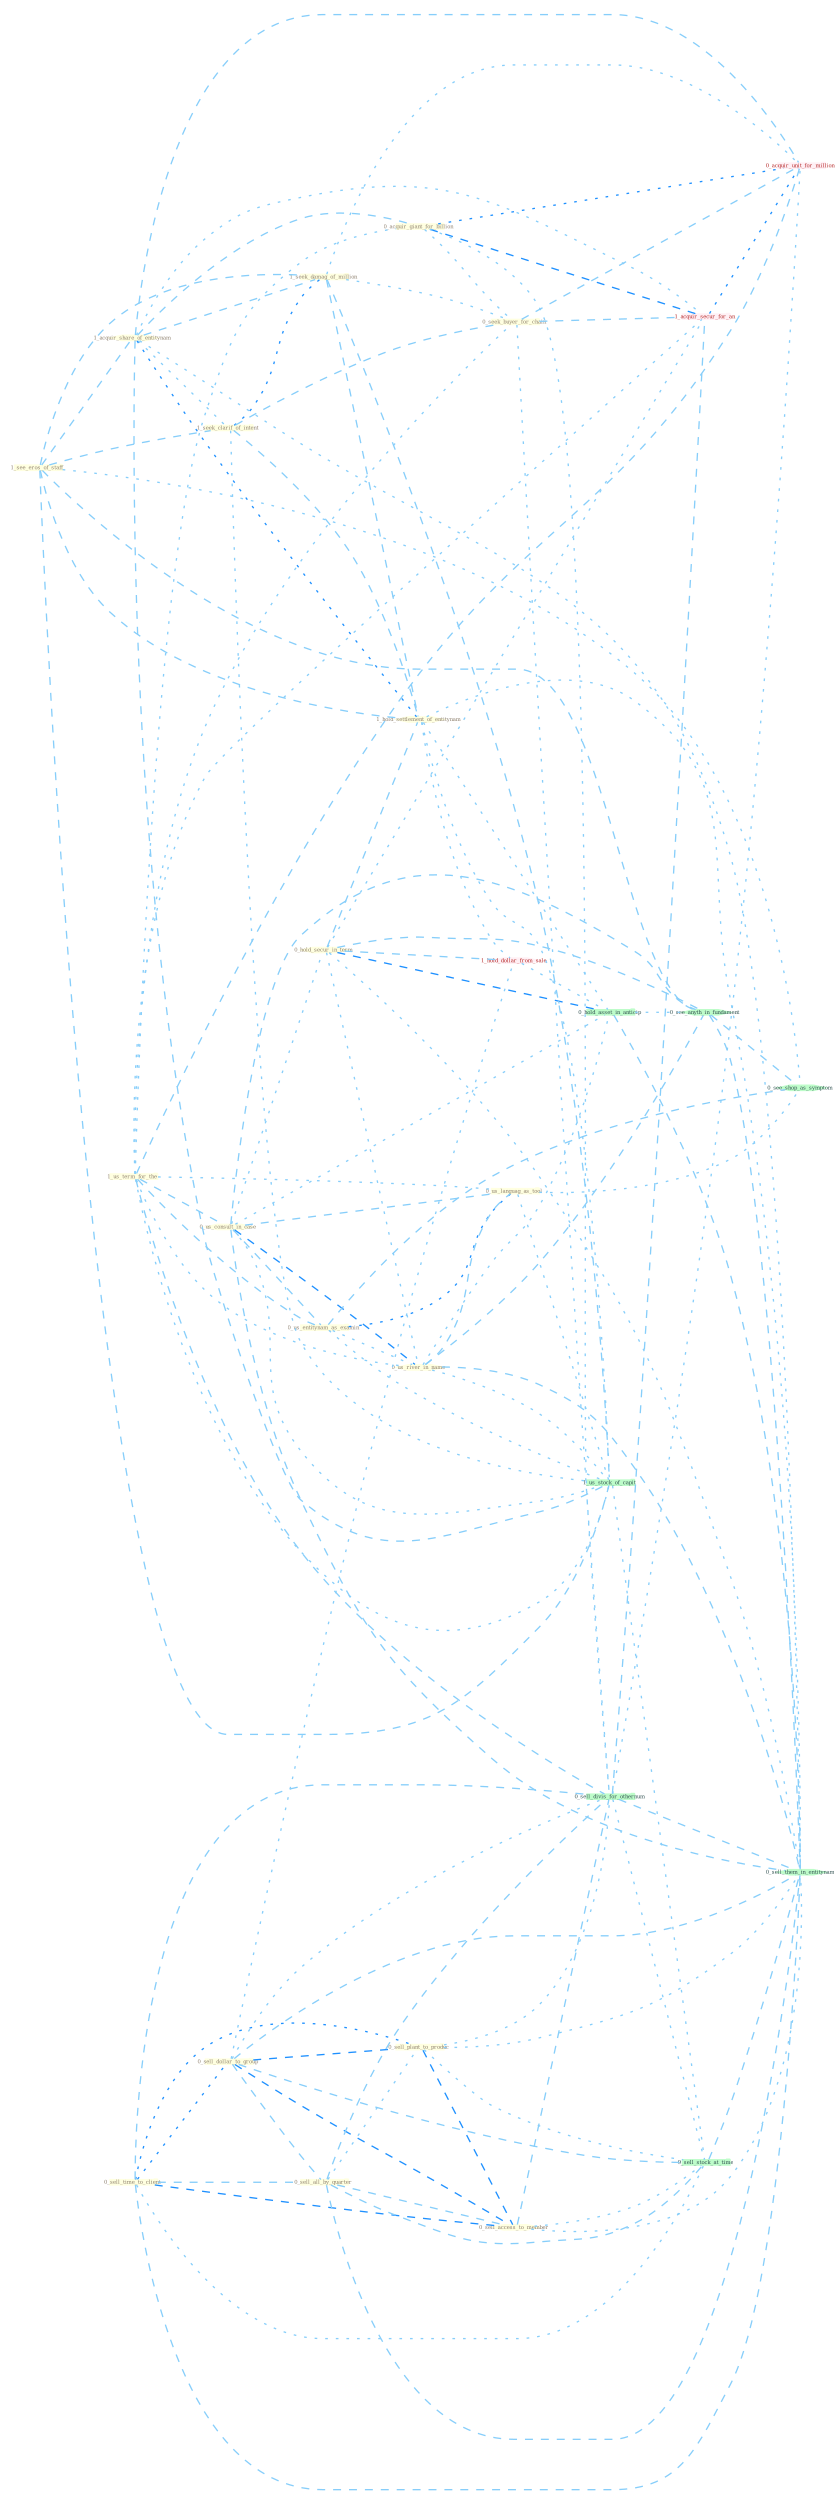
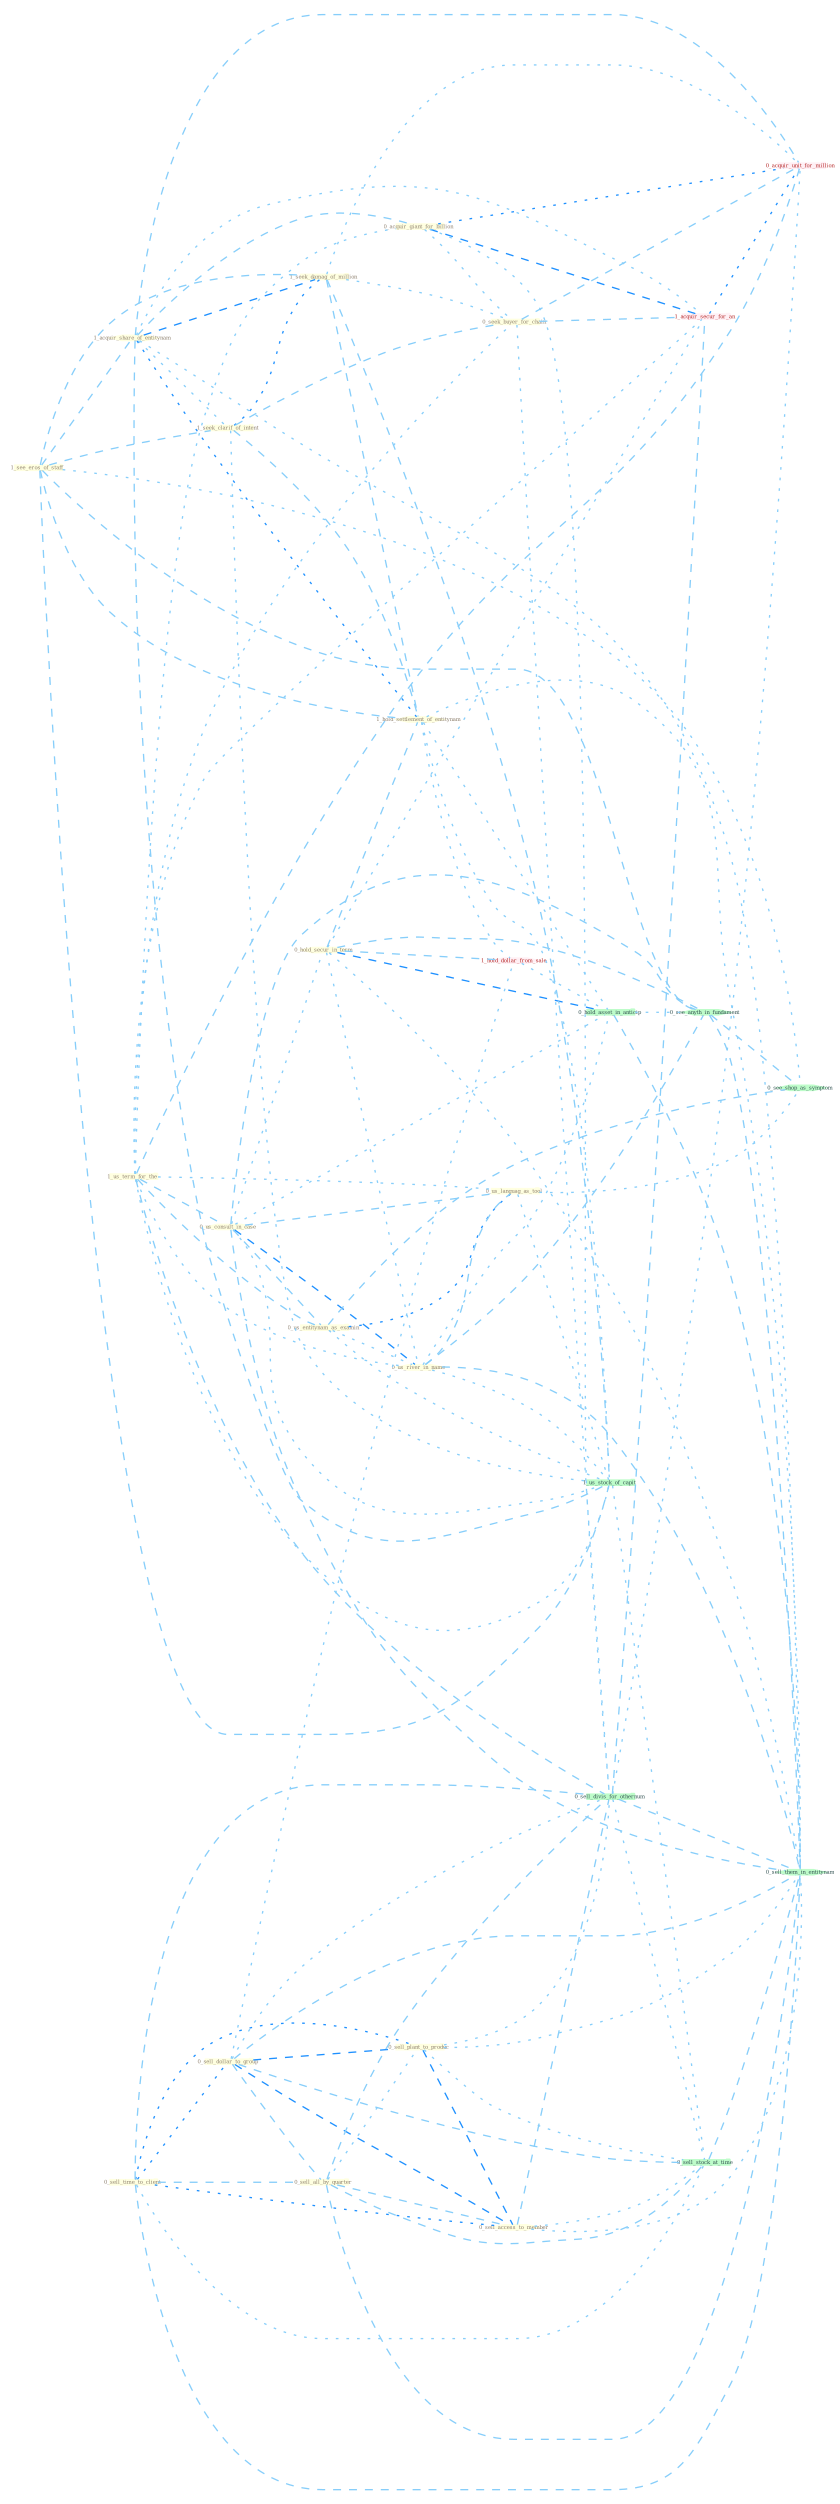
(229, 307) -> (229, 307)
(706, 2162) -> (706, 2162)
(318, 2206) -> (318, 2206)
